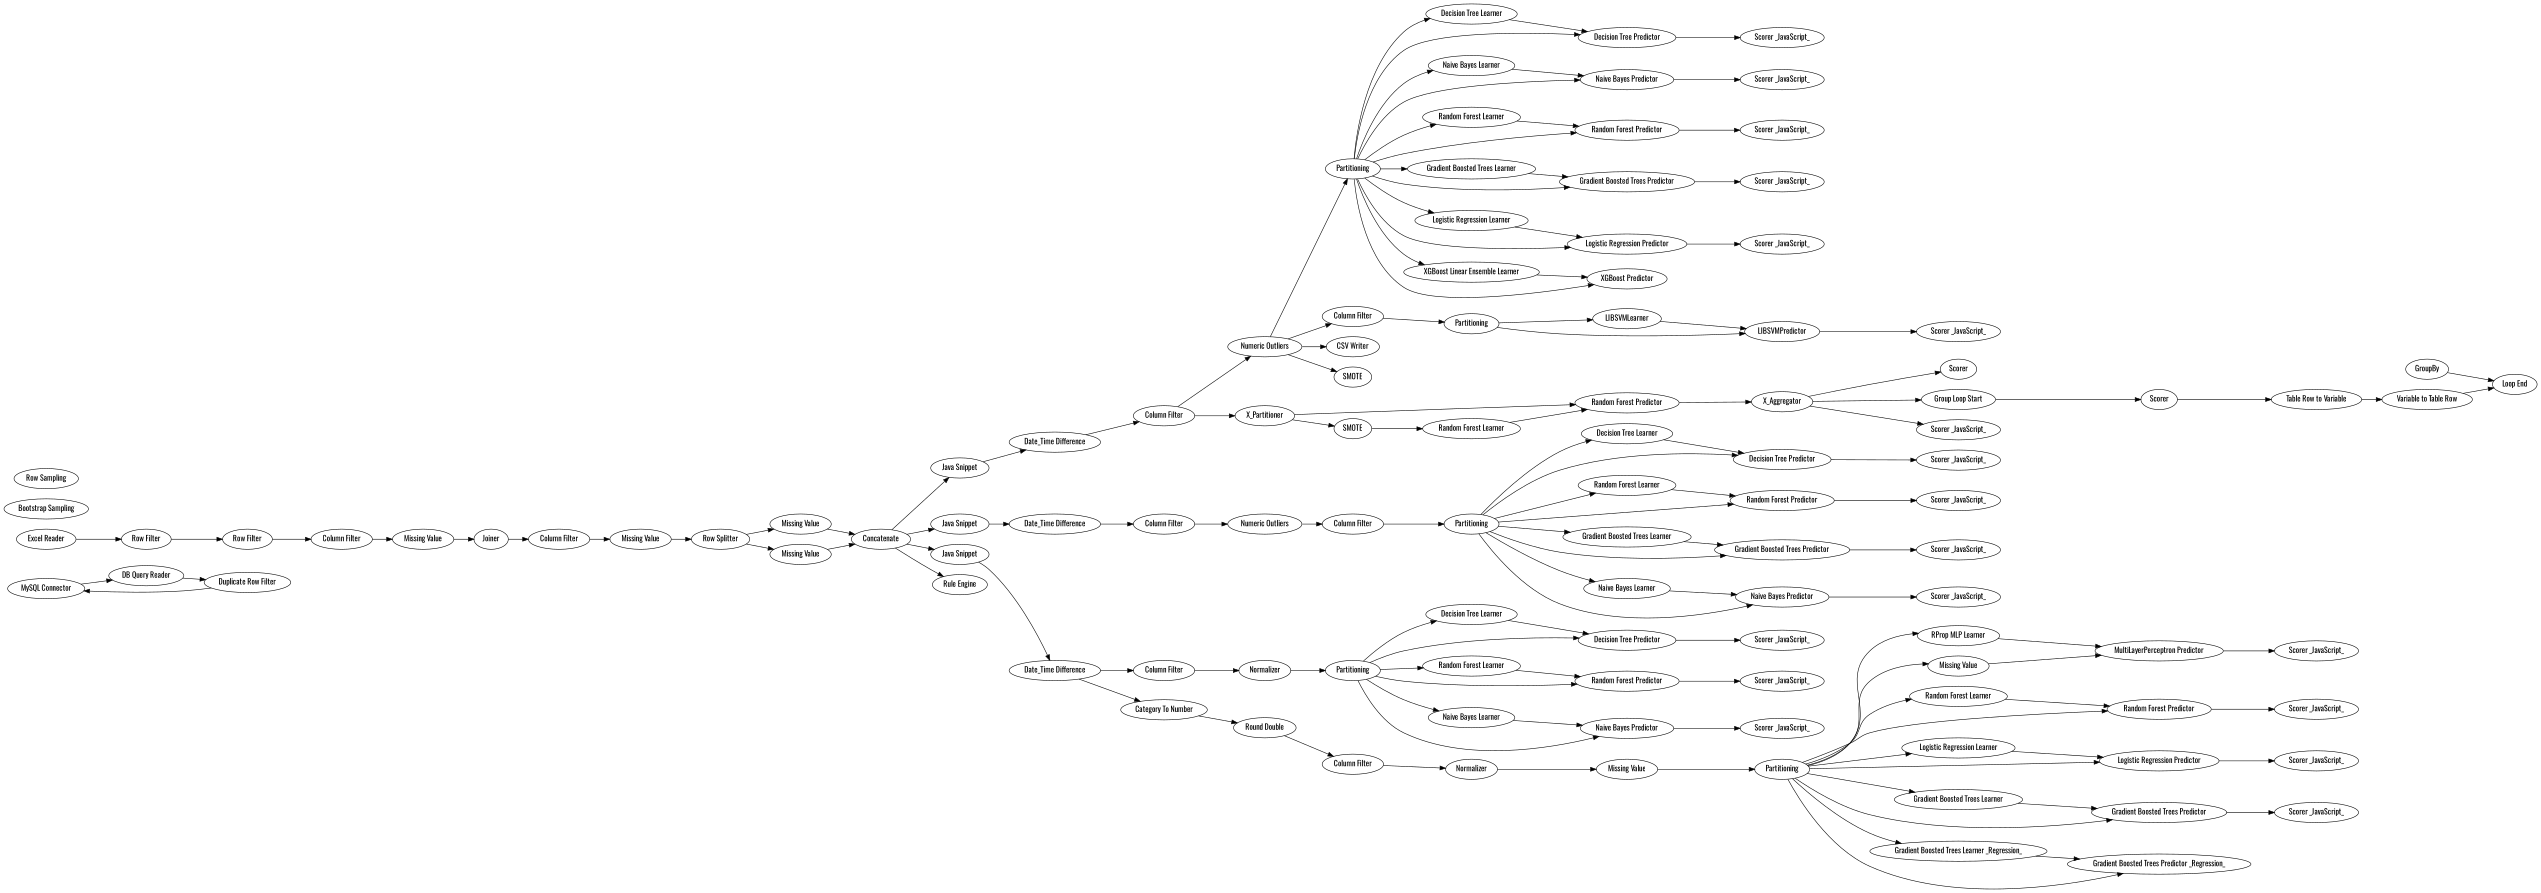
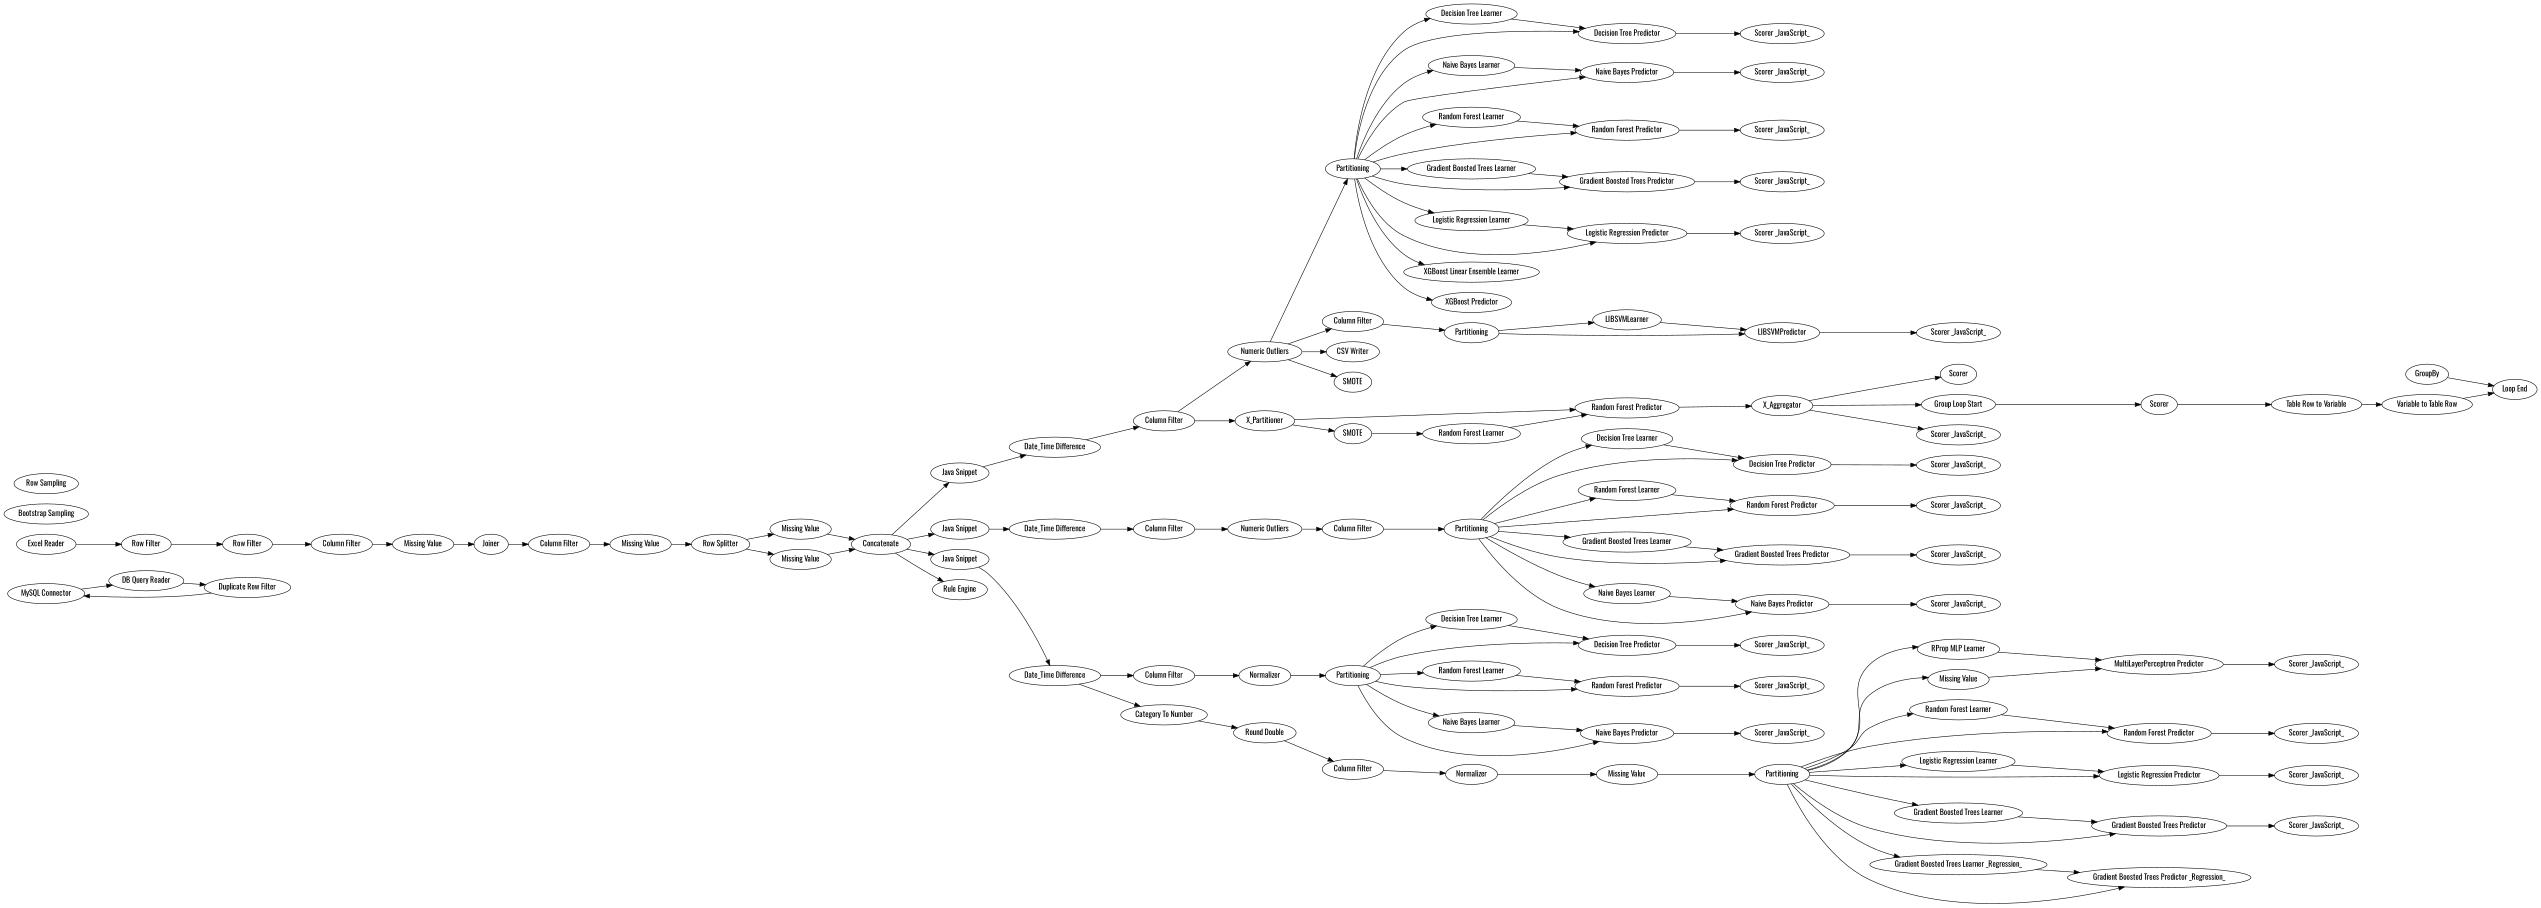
(1559, 276) -> none
